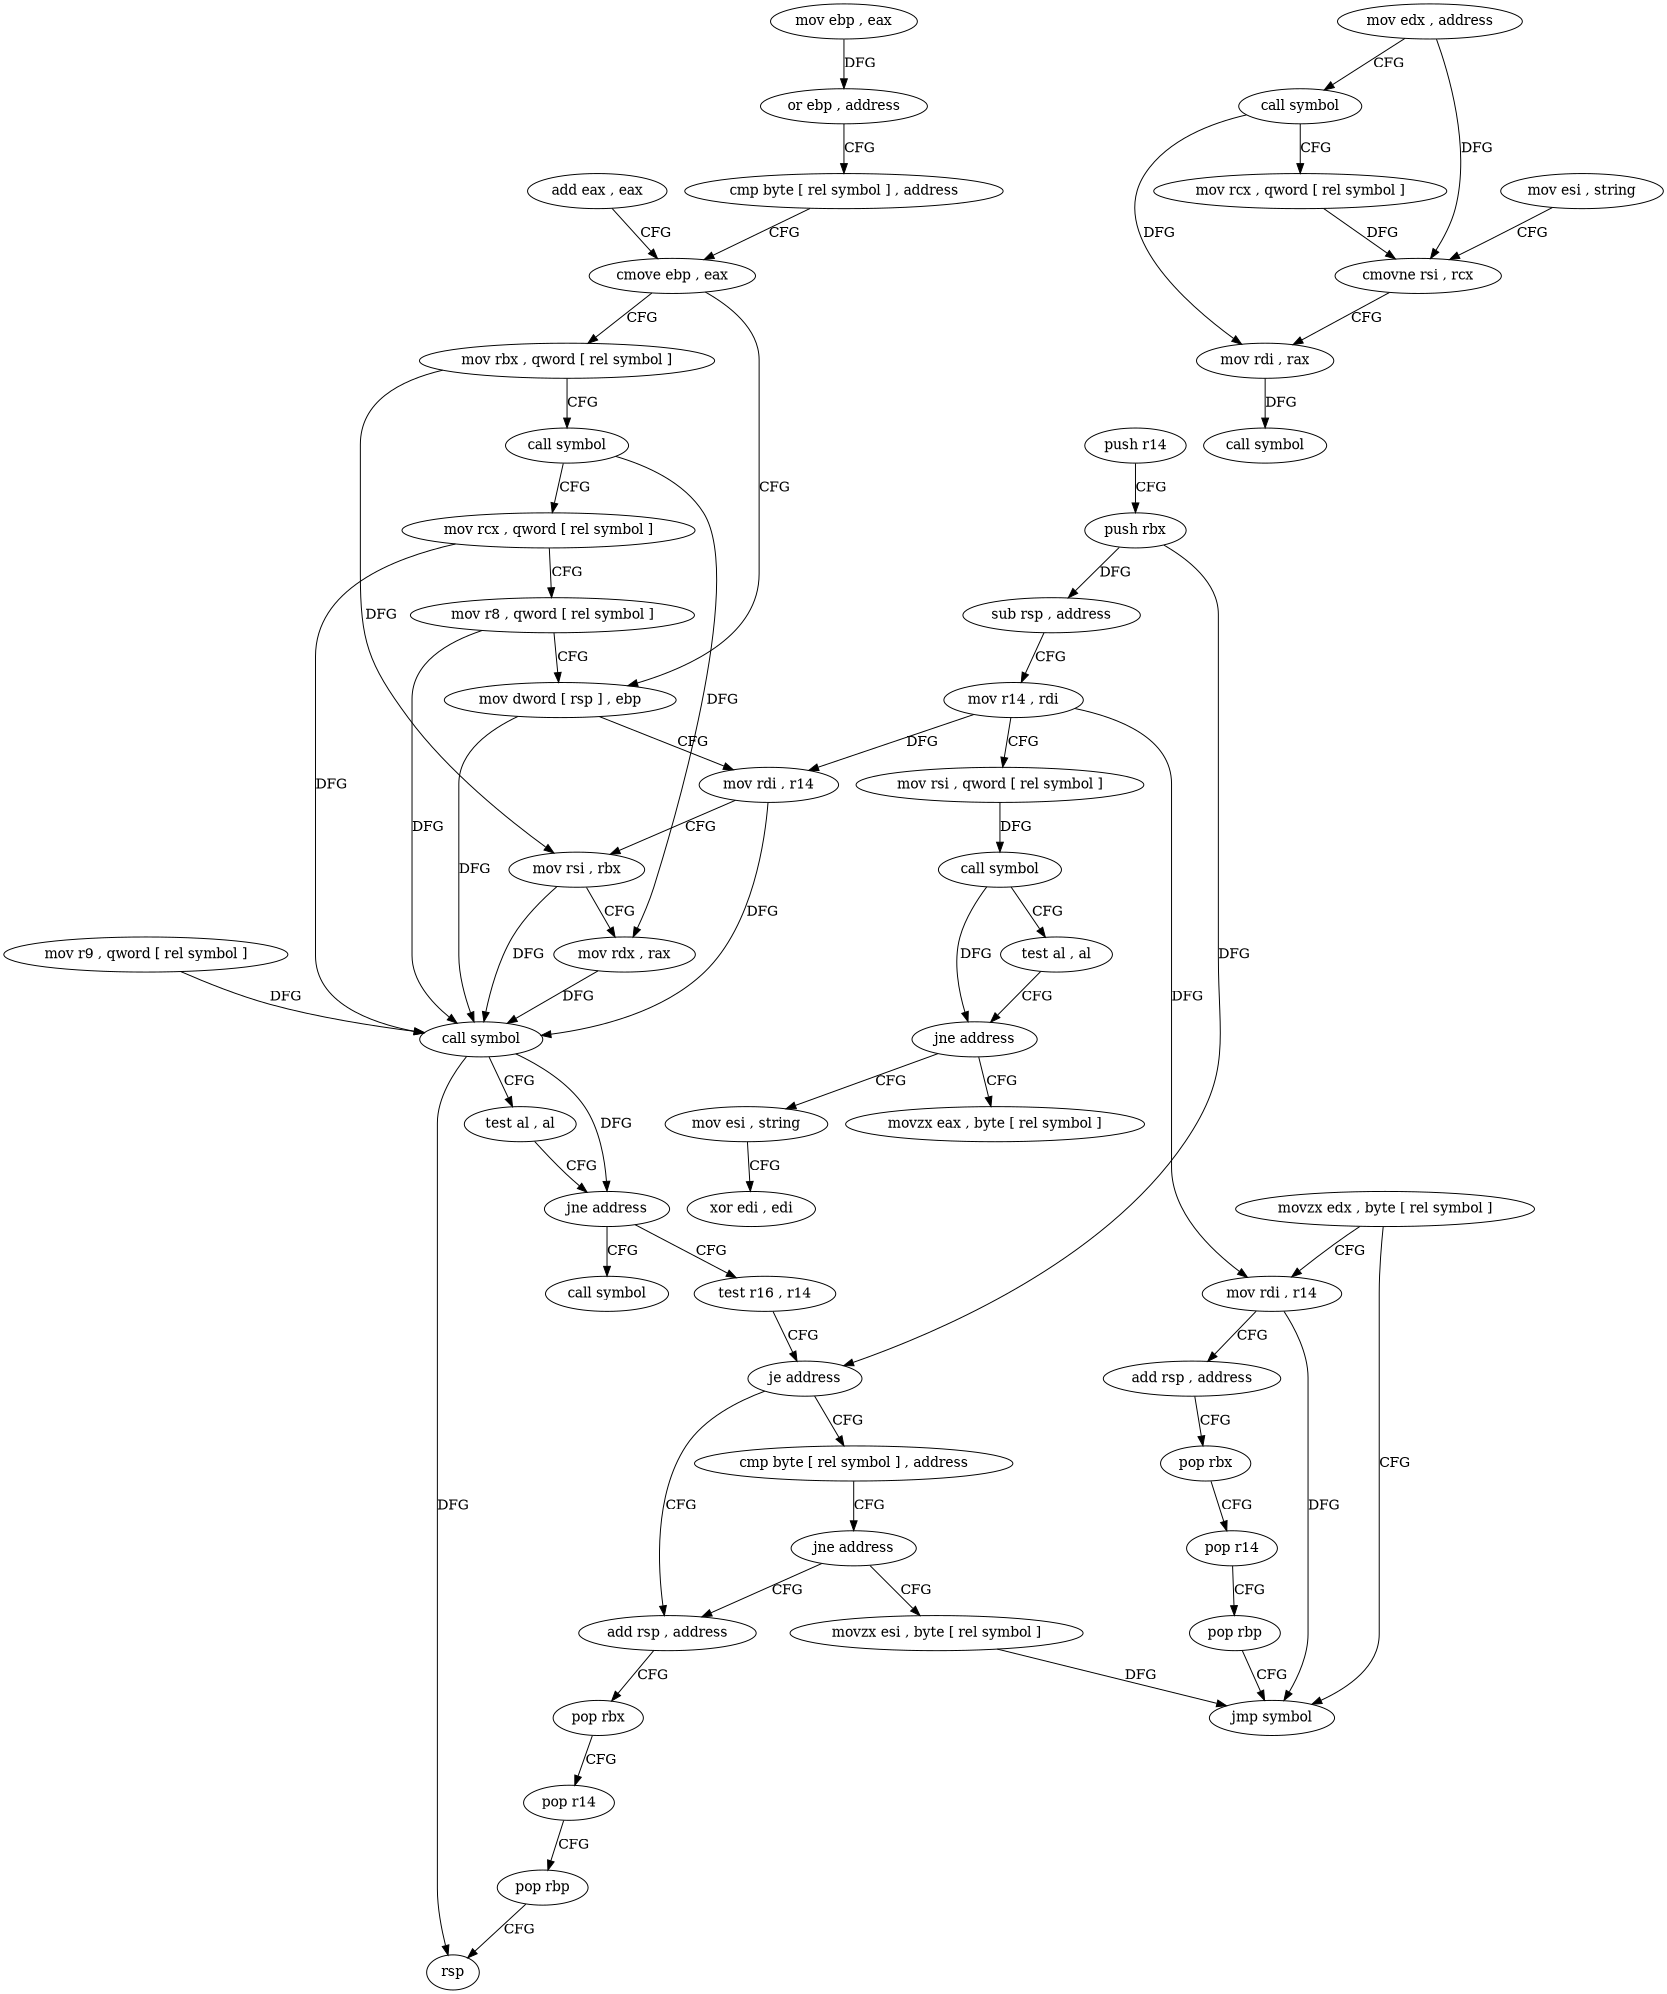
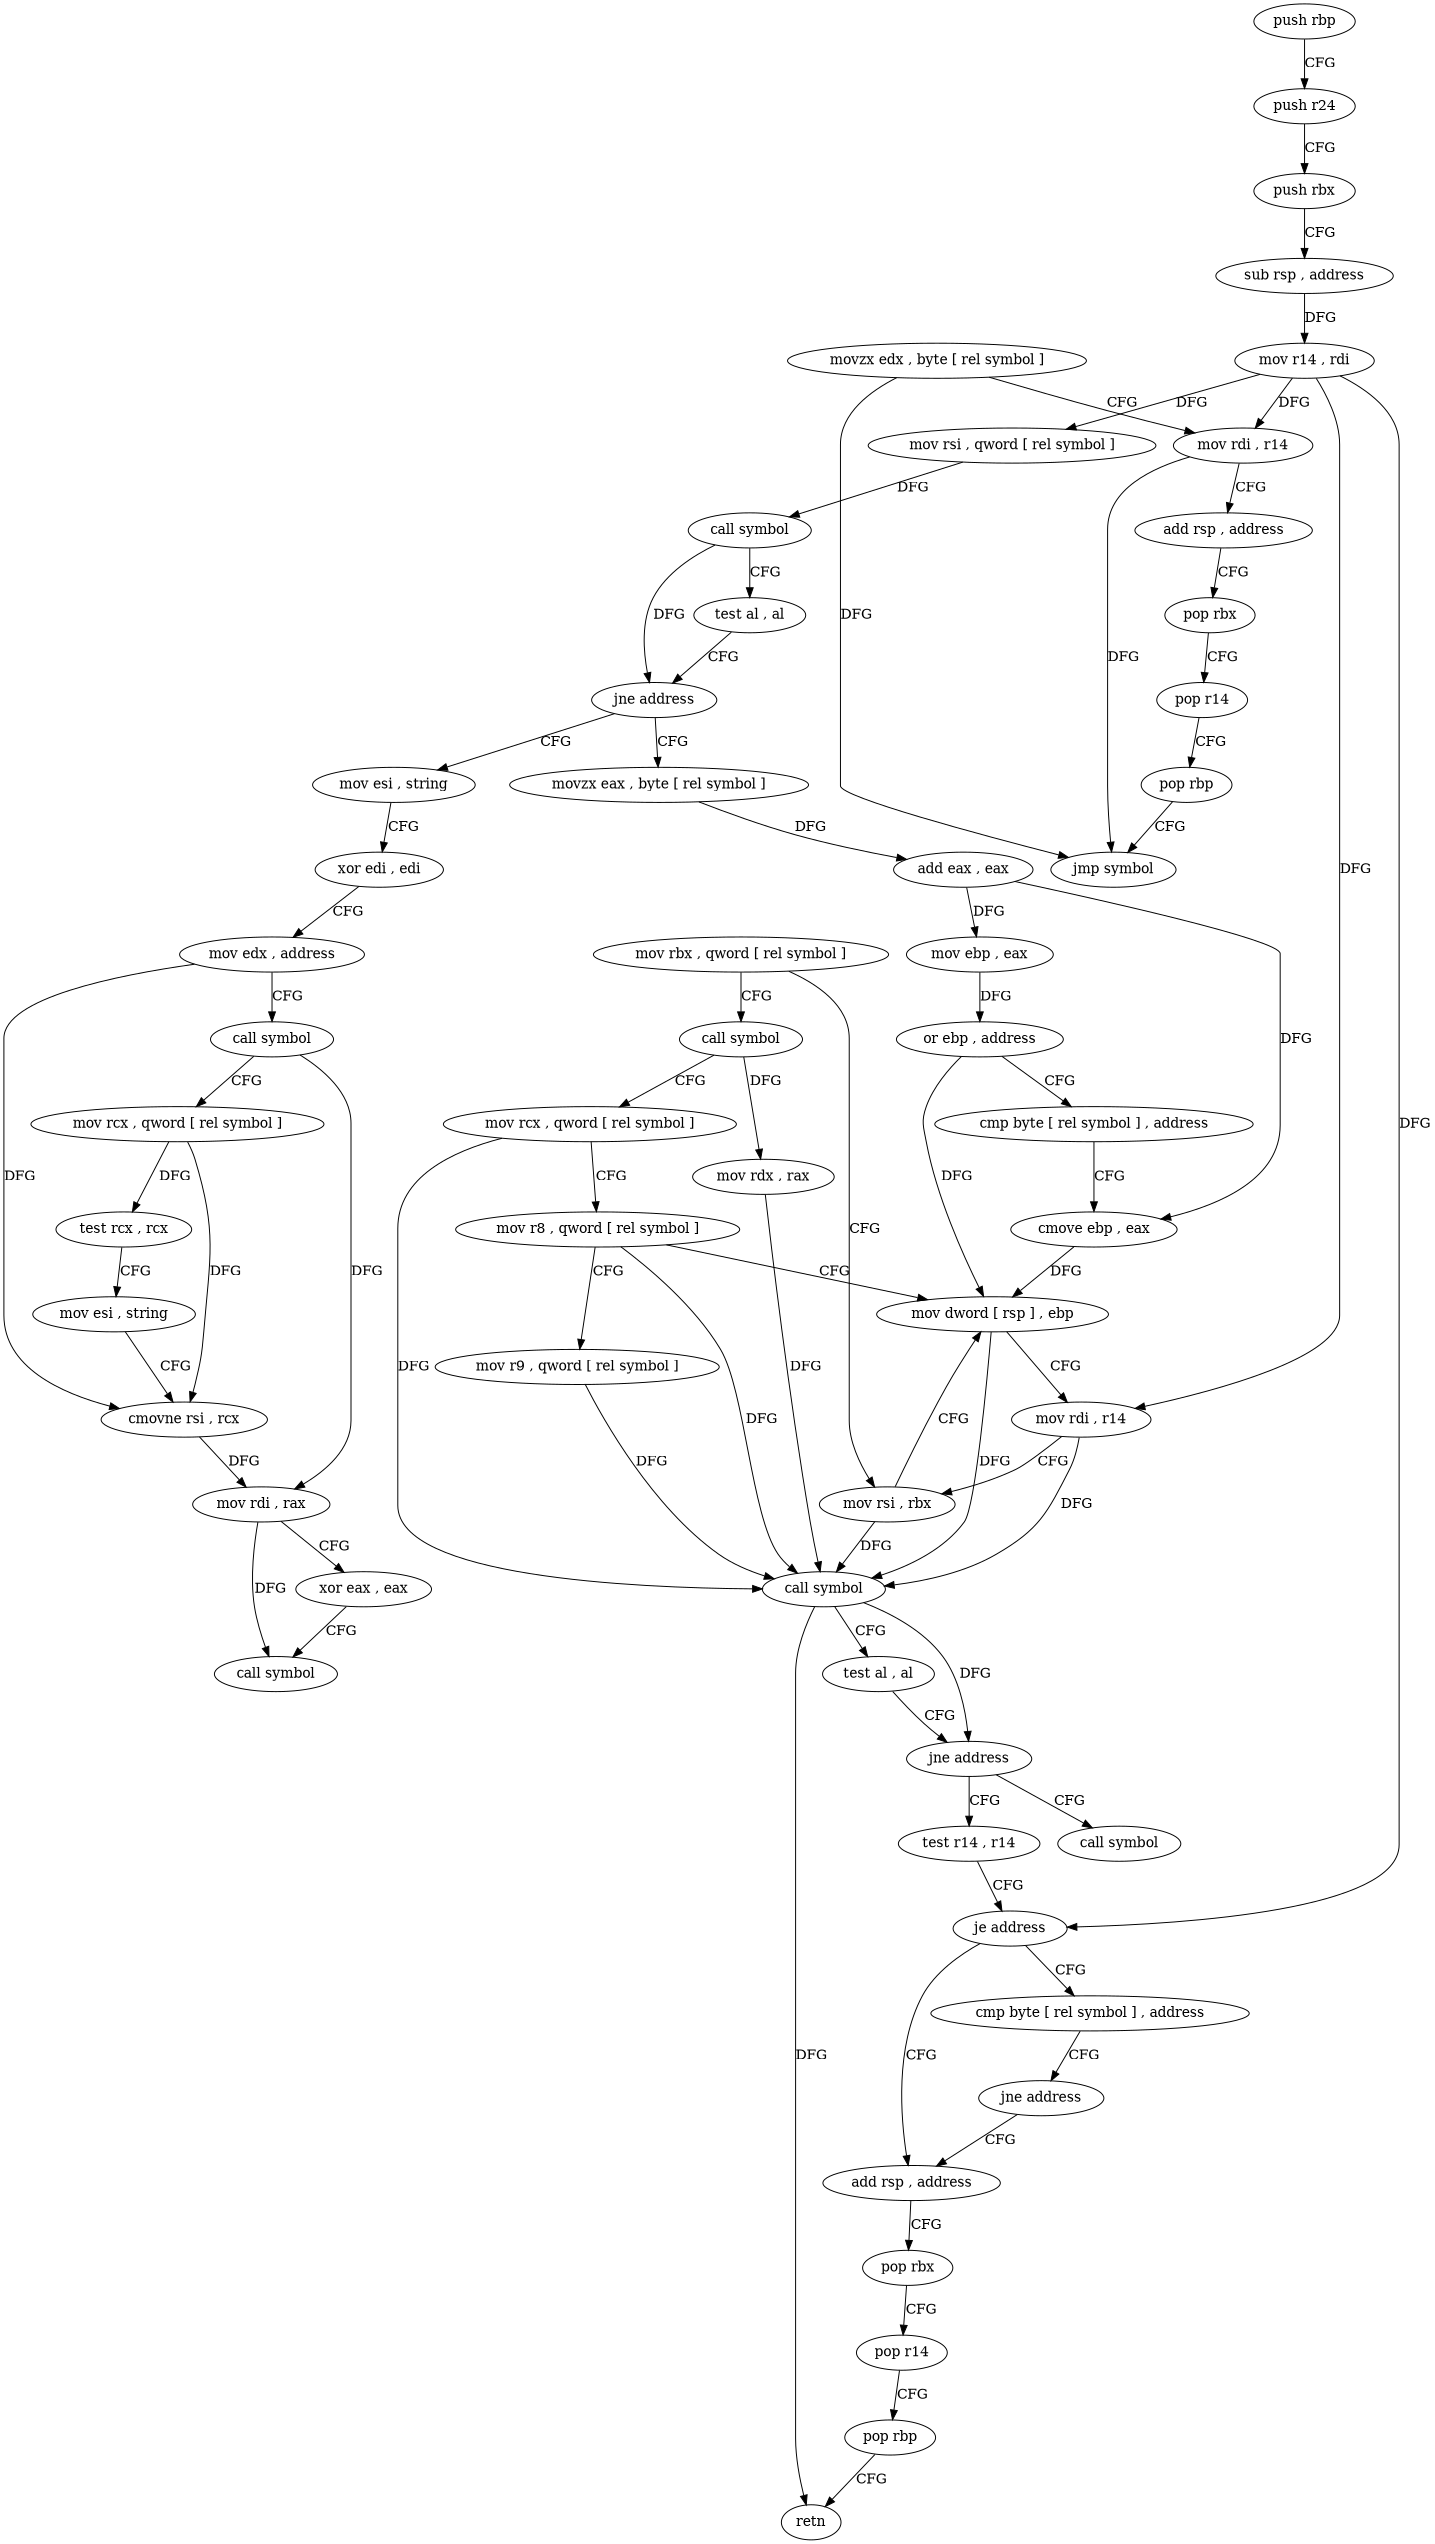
none -> (1305, 21)
(656, 234) -> (1296, 1039)
(624, 315) -> none
(1367, 318) -> (244, 1462)
(1135, 446) -> (1305, 106)
(775, 488) -> (1066, 1272)
(1115, 573) -> (1320, 234)
(381, 615) -> (865, 1229)
(1051, 658) -> (1321, 318)
(1023, 742) -> (1192, 403)
none -> (796, 835)
none -> (971, 907)
(598, 908) -> (933, 1412)
none -> (330, 909)
(1220, 1038) -> (1399, 1271)
none -> (933, 1170)
none -> (124, 1229)
none -> (588, 1293)
(765, 1294) -> (969, 1844)
(1395, 1463) -> (857, 615)
none -> (364, 1589)
(937, 1633) -> none
(453, 1972) -> (811, 2522)
